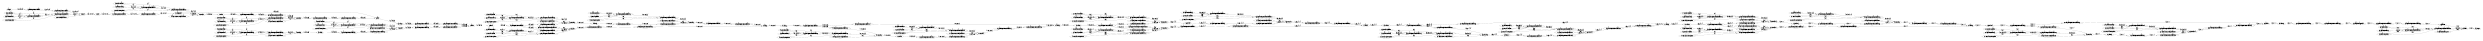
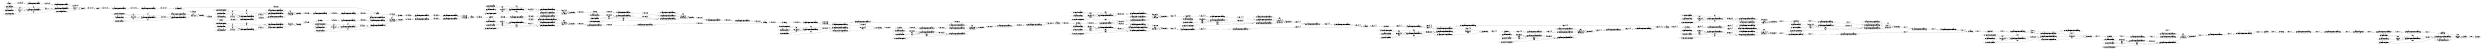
(1108, 21) -> (1106, 20)
(1106, 25) -> (1106, 23)
